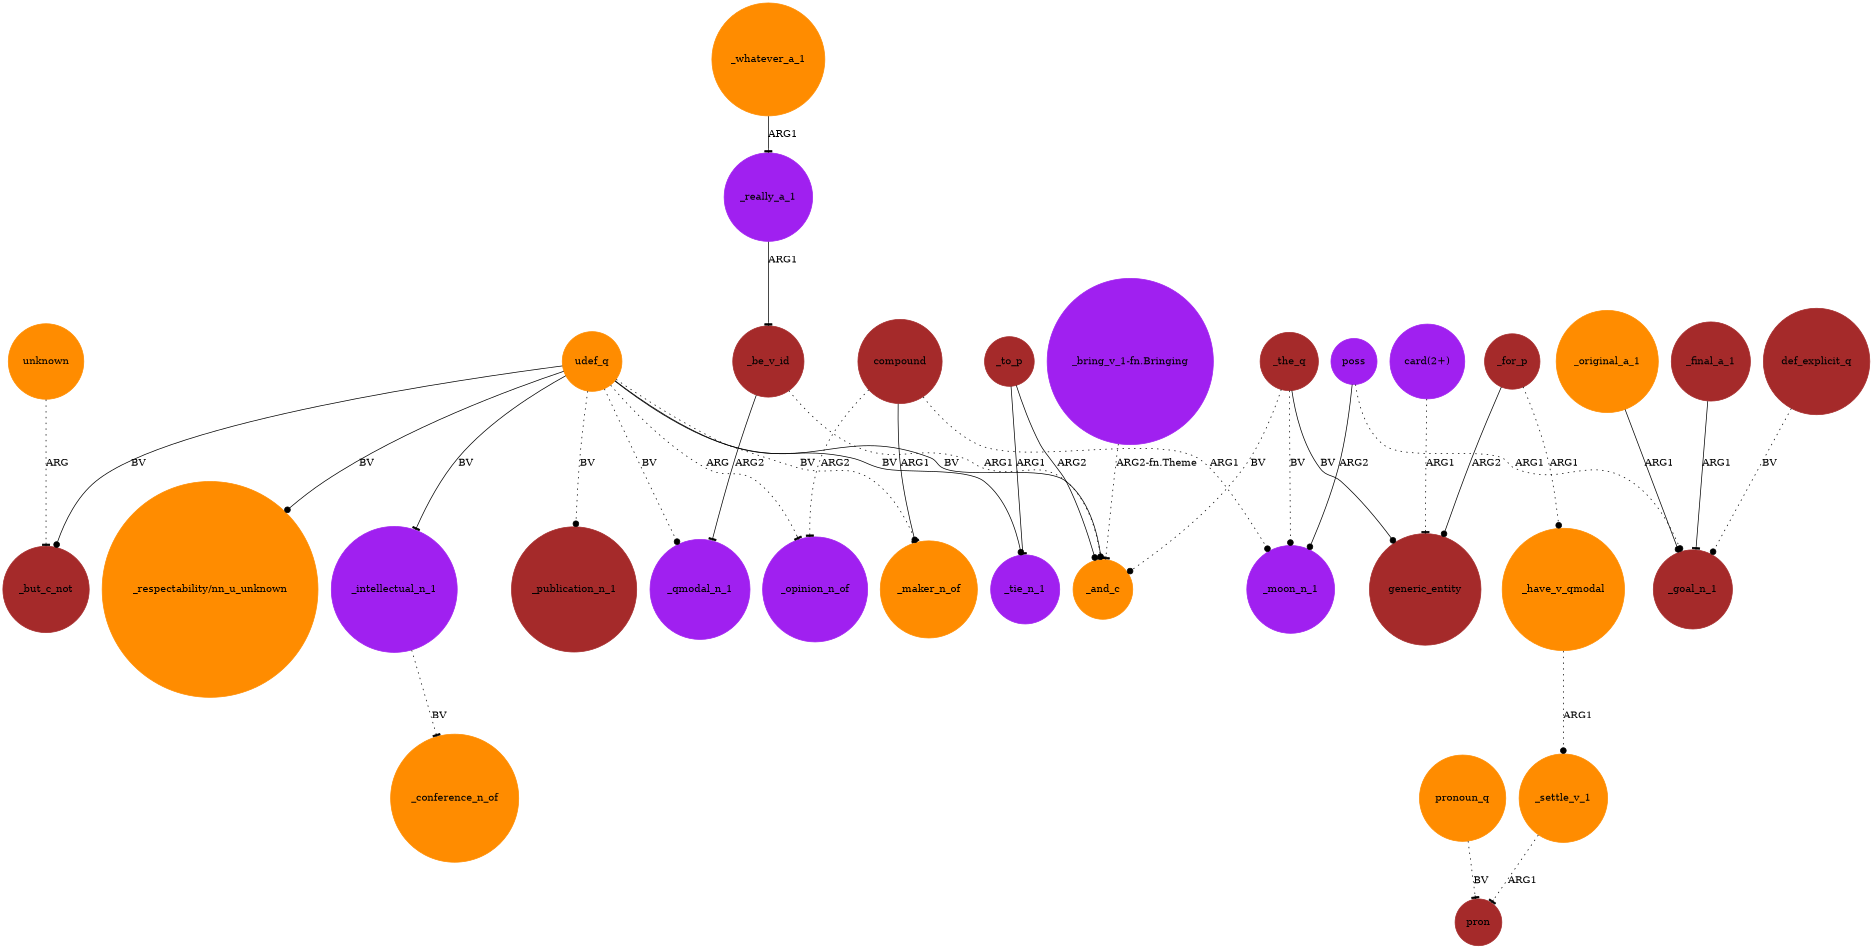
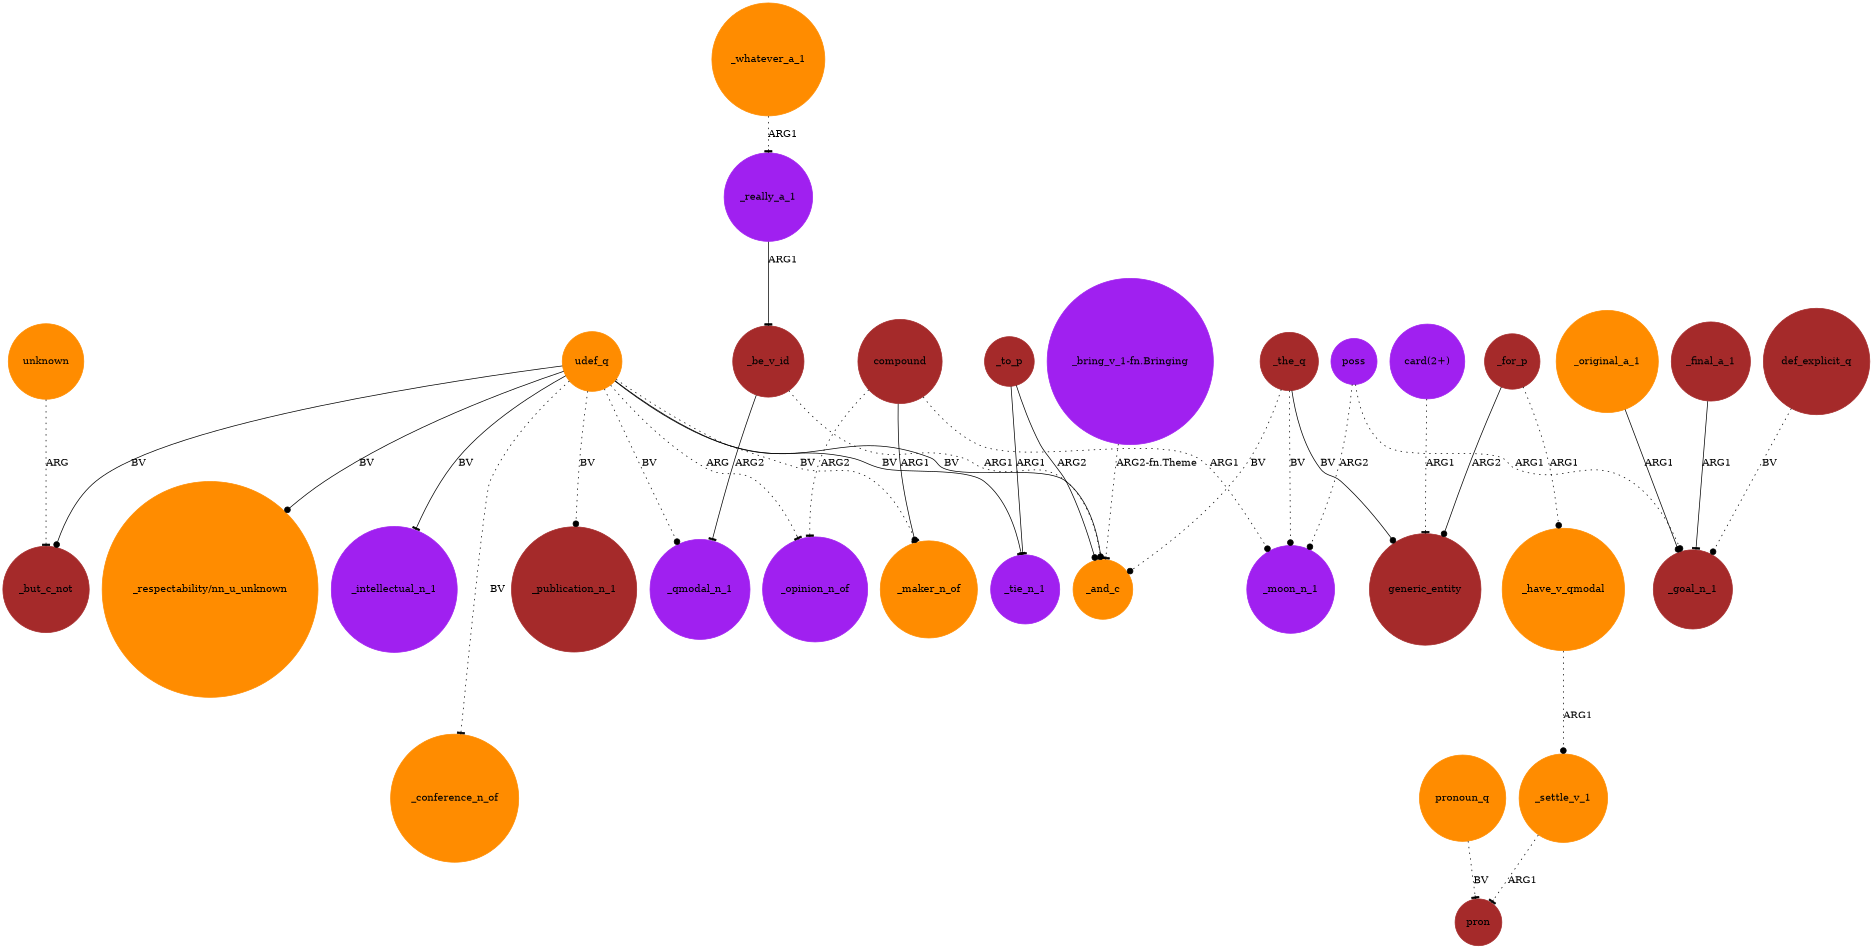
(768, 133) -> (768, 133)
(832, 455) -> (832, 455)
(1339, 466) -> (1339, 466)
(424, 692) -> (481, 542)
